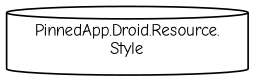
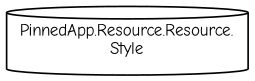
(127, 41) -> (127, 41)
